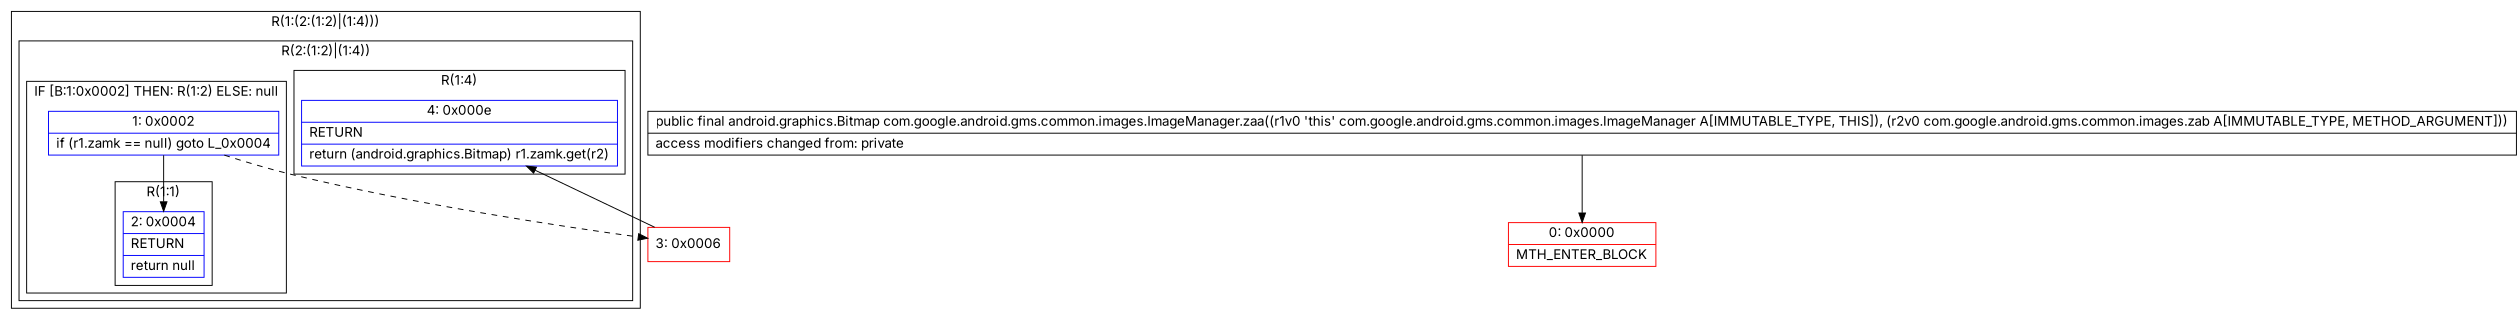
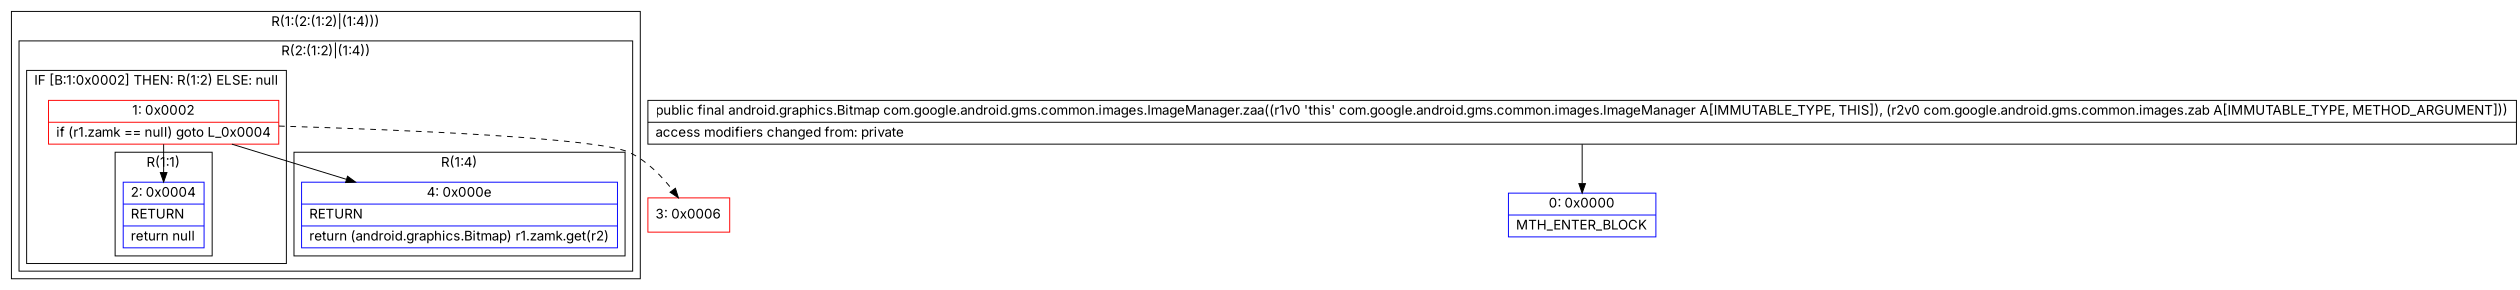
(164, 133) -> (164, 122)
(595, 199) -> (281, 159)
(1582, 245) -> (1582, 215)
